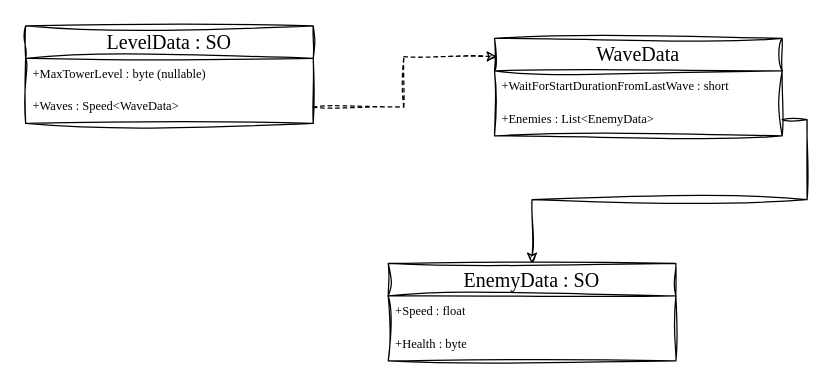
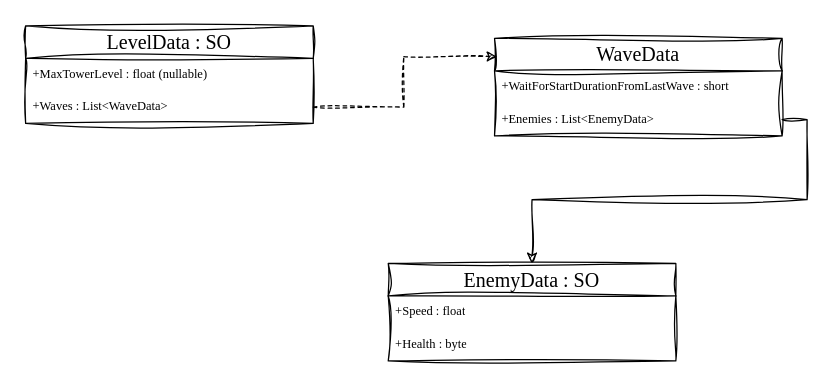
(132, 74) -> (134, 74)
(112, 107) -> (107, 107)
